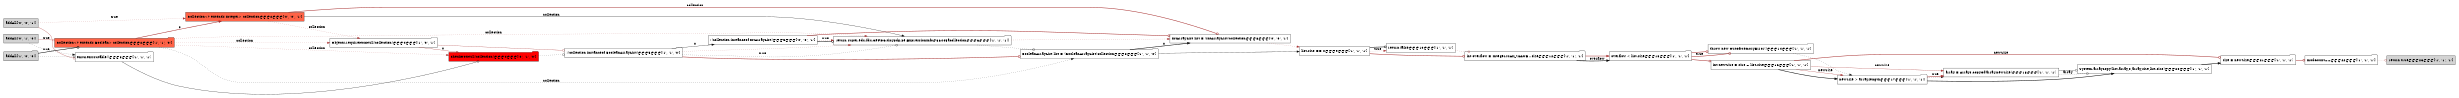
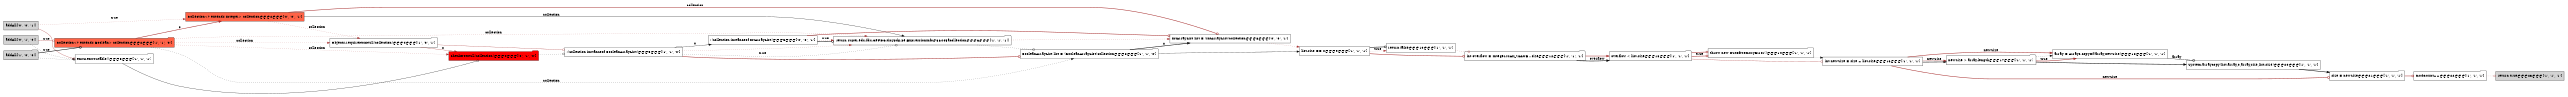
(1700, 60) -> (1756, 61)
(1822, 62) -> (1817, 57)
(1876, 69) -> (1979, 52)
